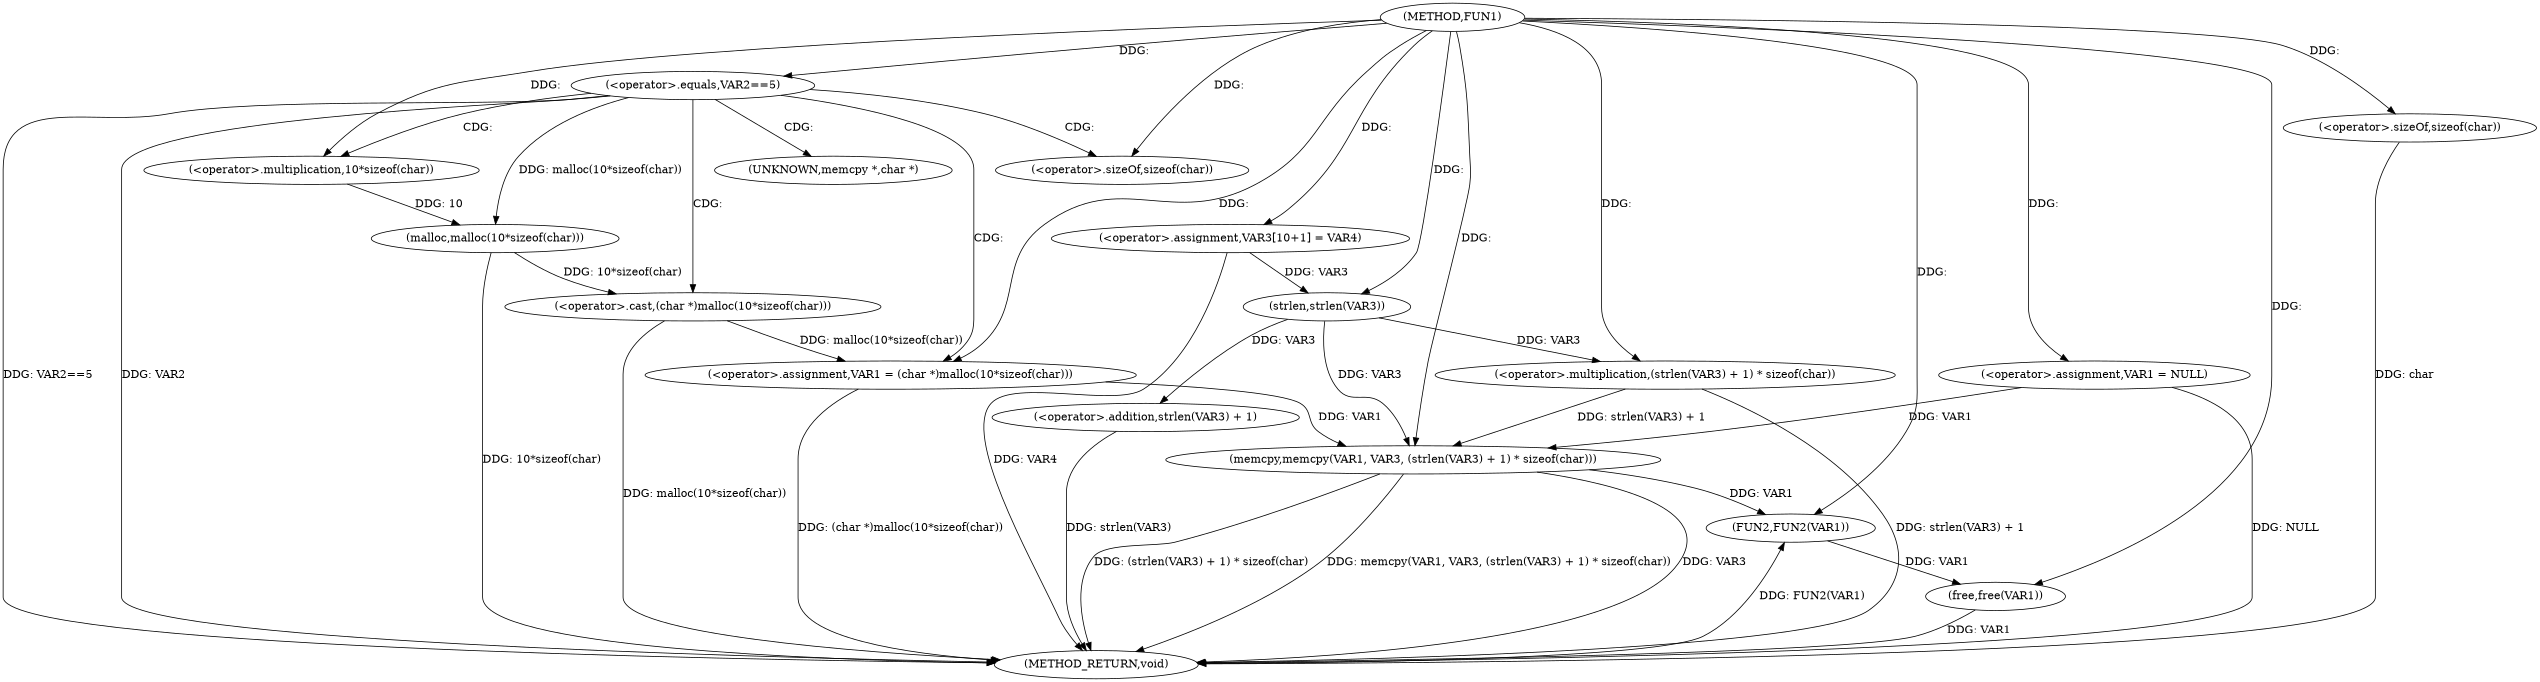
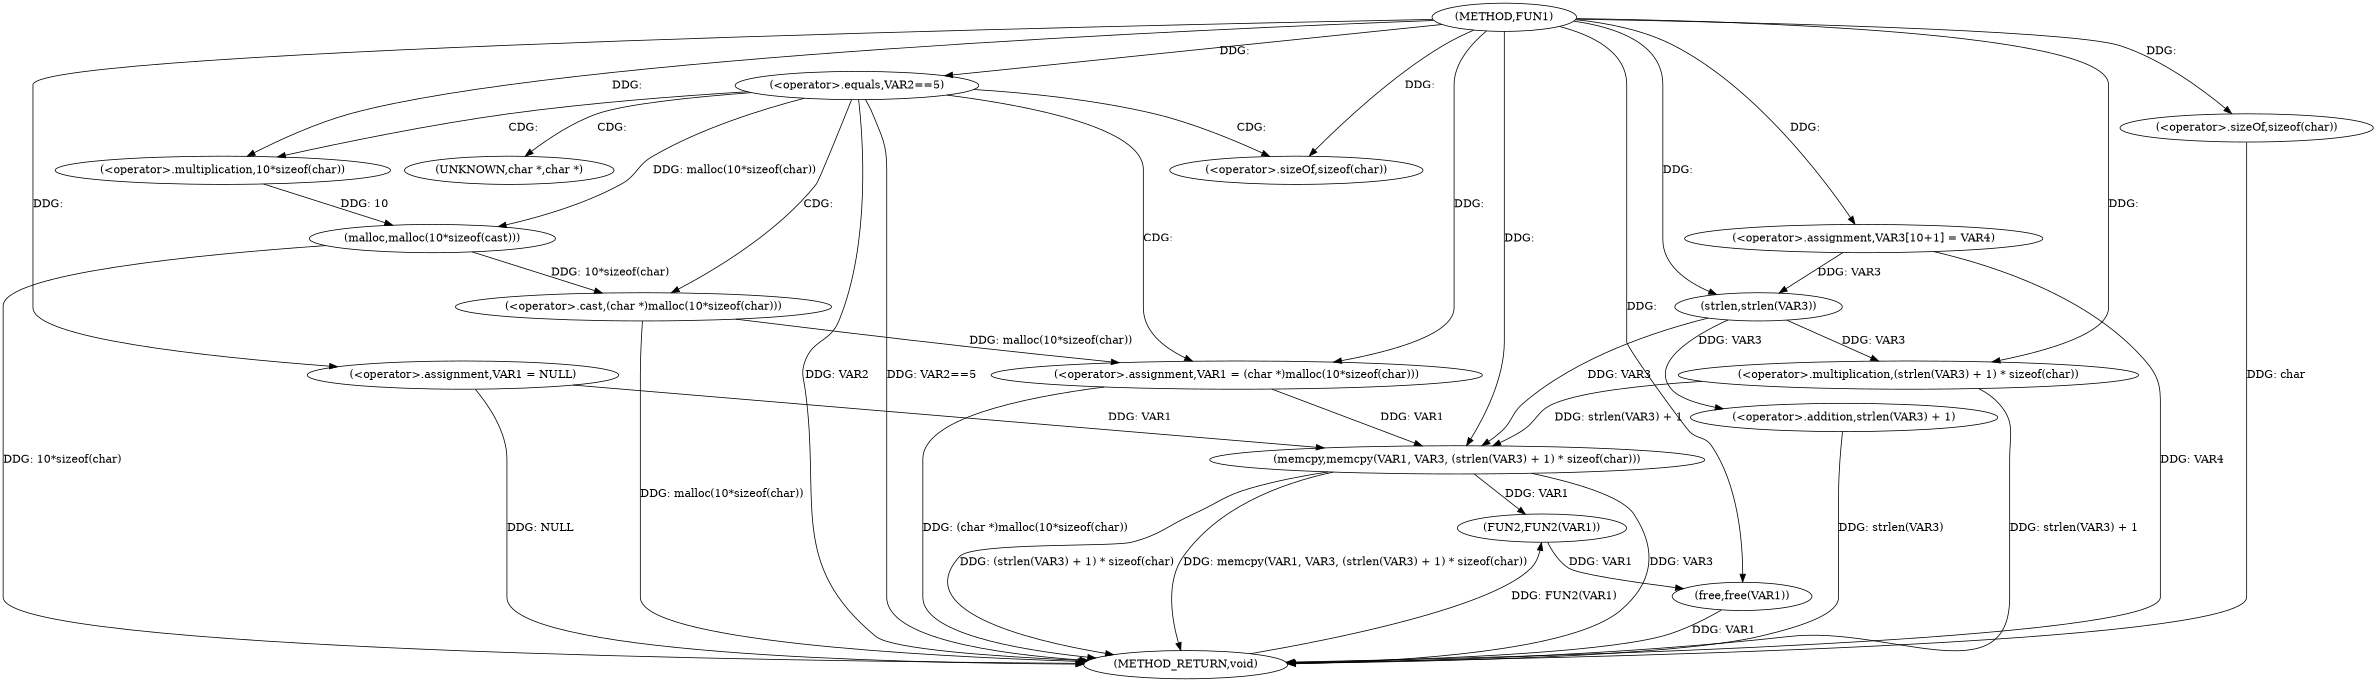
(1917, 115) -> none
(833, 170) -> (509, 170)
(495, 239) -> (432, 239)
